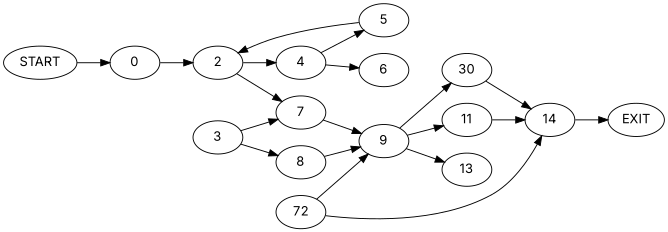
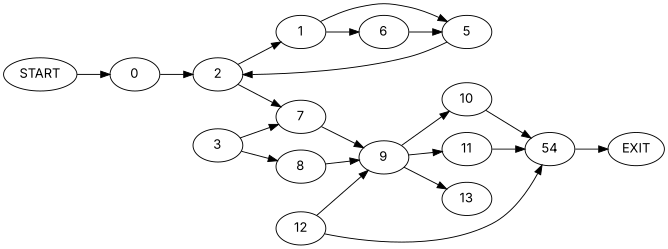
none -> (421, 32)
(301, 63) -> (301, 32)
(467, 70) -> (467, 99)
(550, 120) -> (550, 149)
(301, 212) -> (301, 228)
